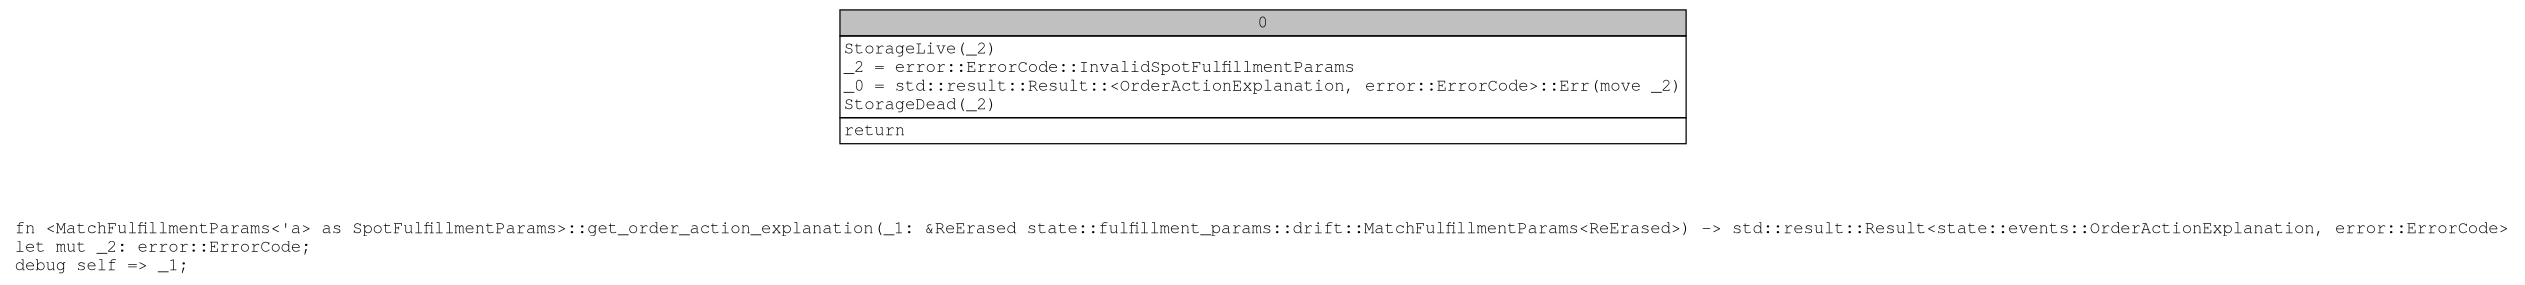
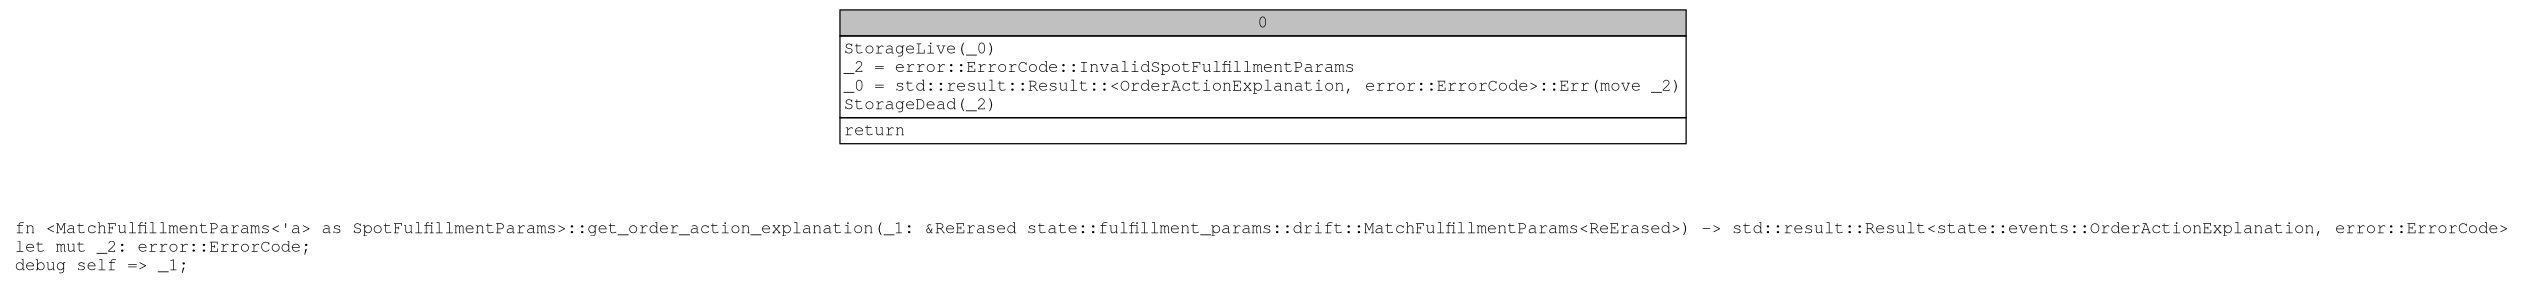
(920, 48) -> (920, 48)
